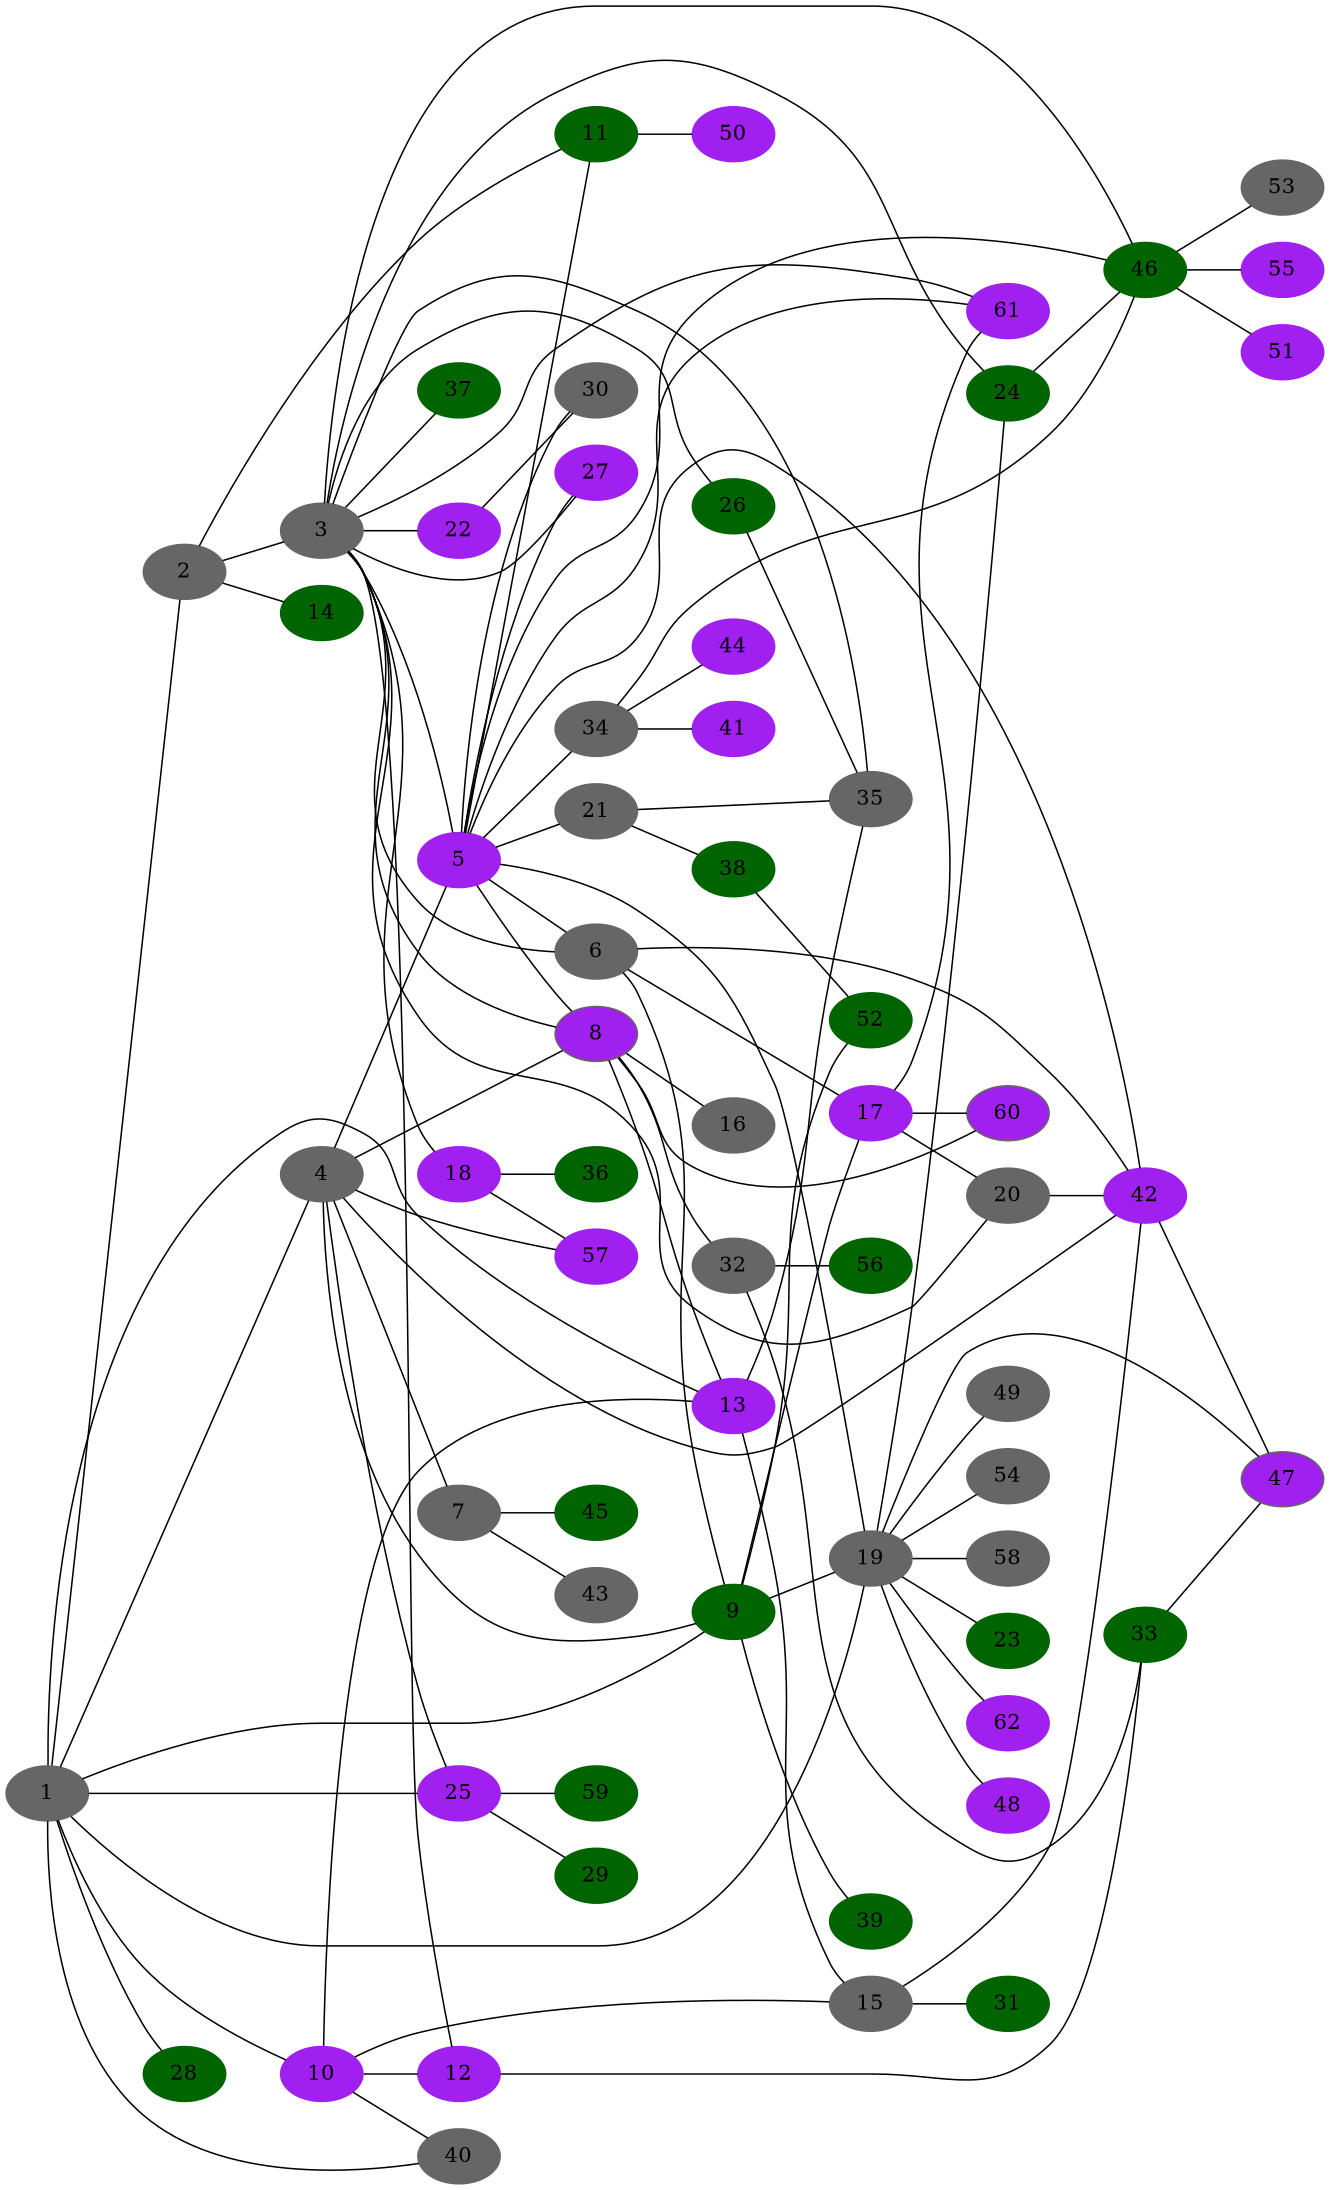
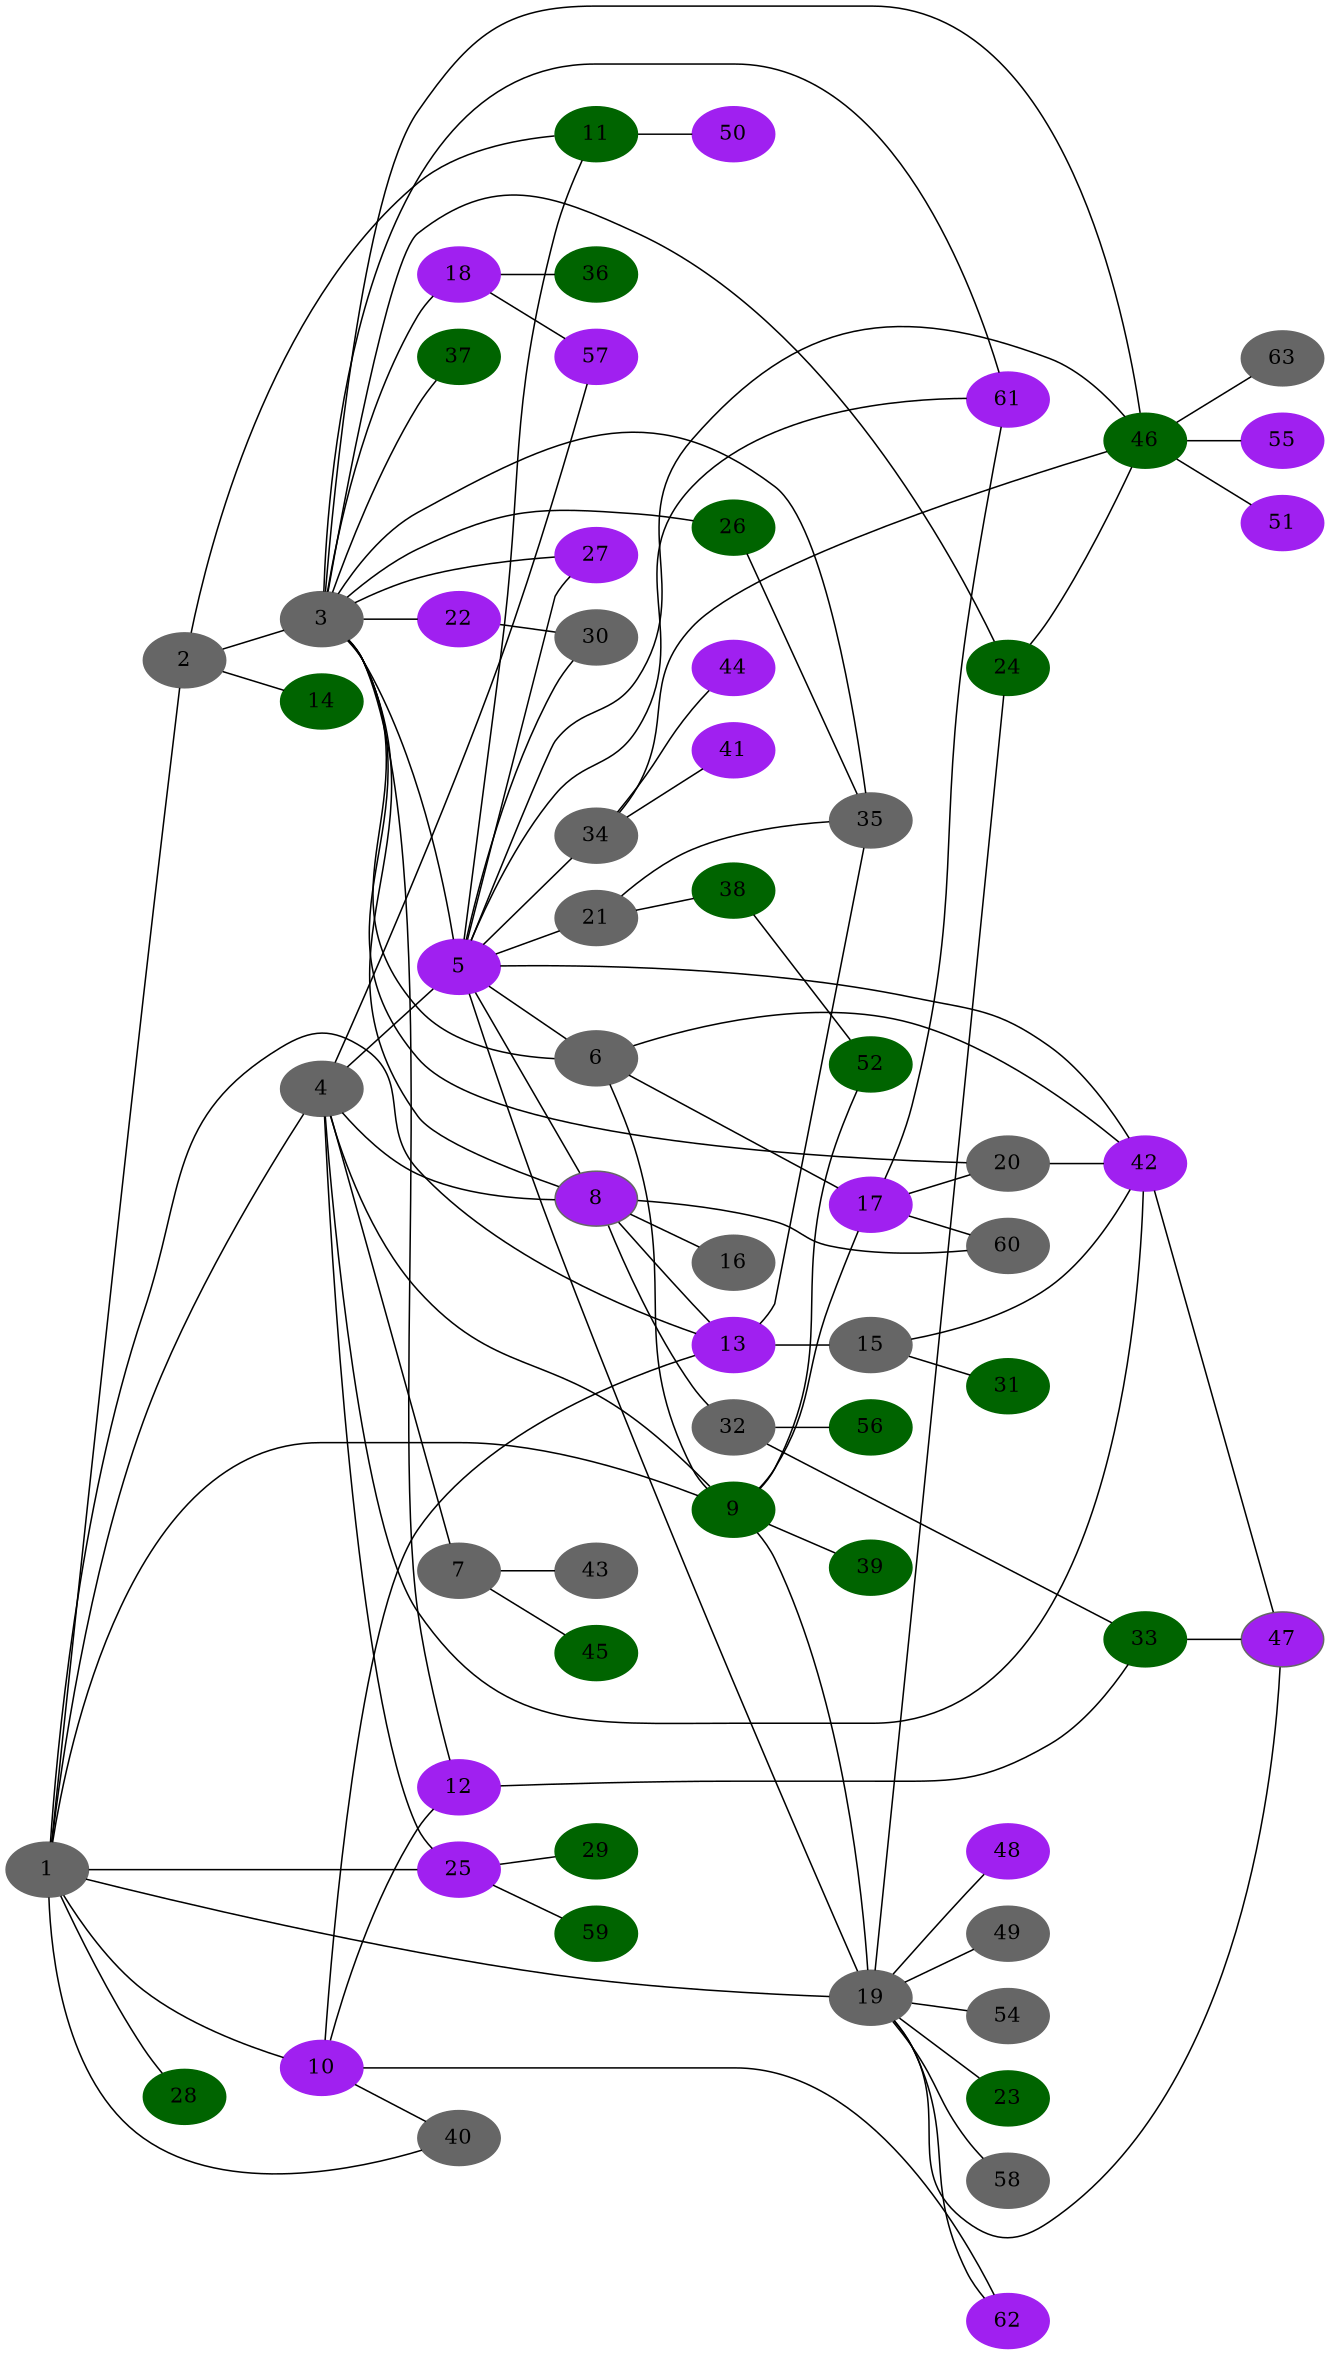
(1283, 188) -> (1283, 358)
(1008, 1113) -> (1008, 1246)
(589, 2007) -> (730, 2068)
